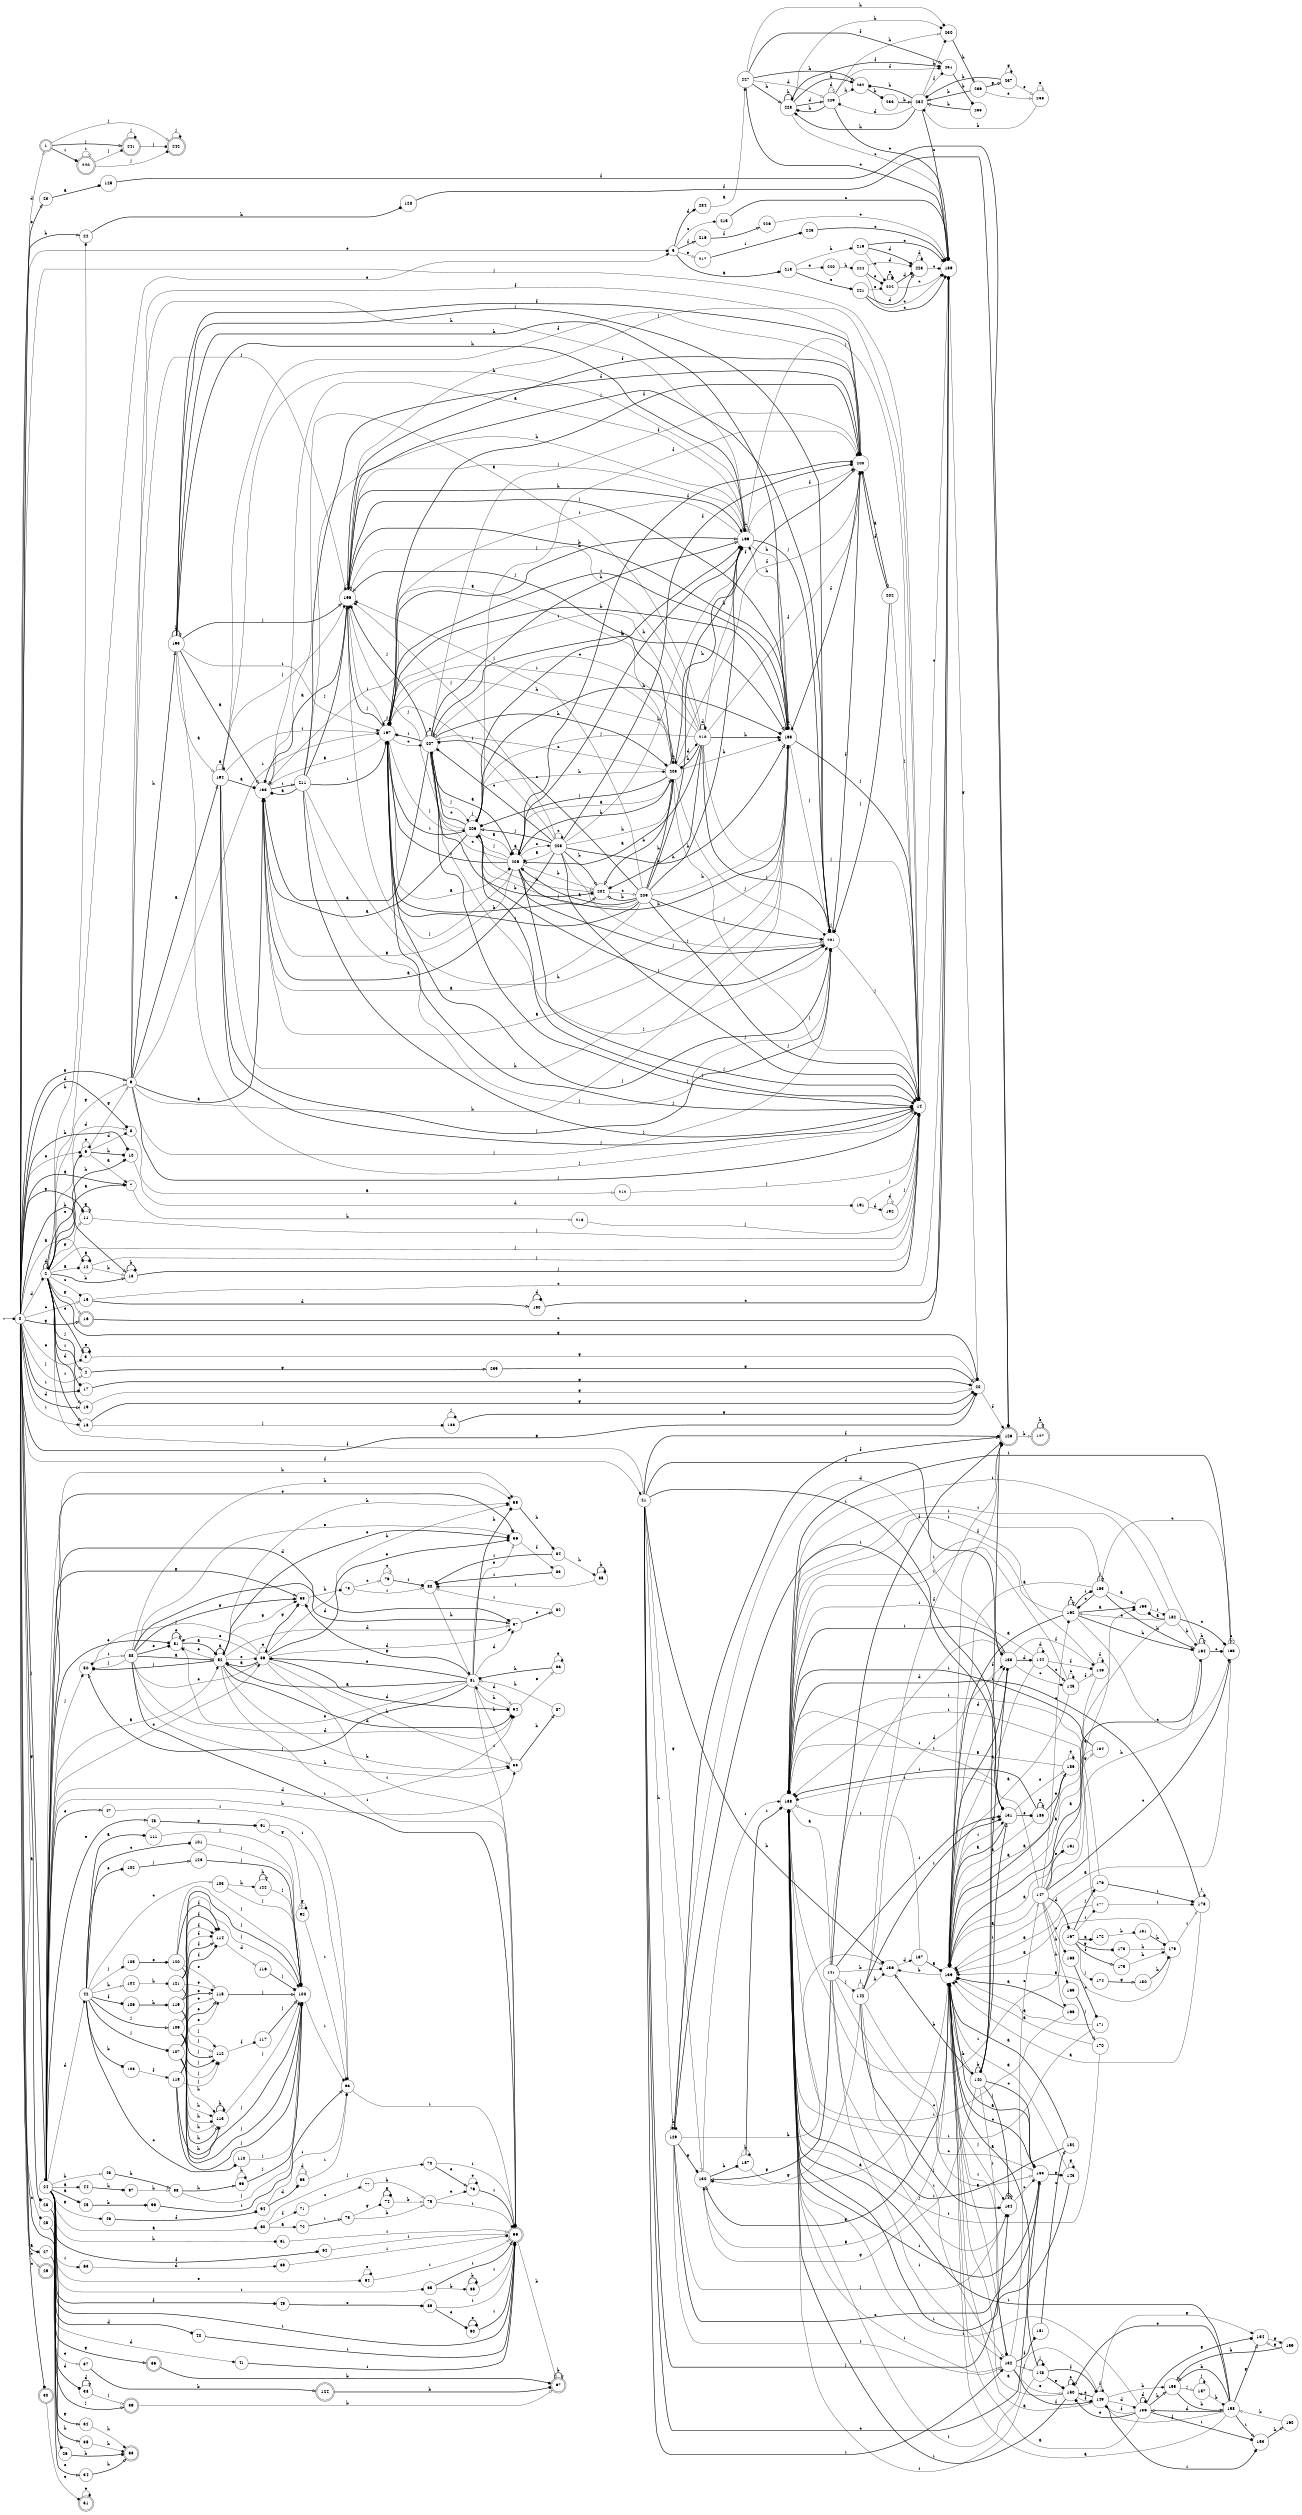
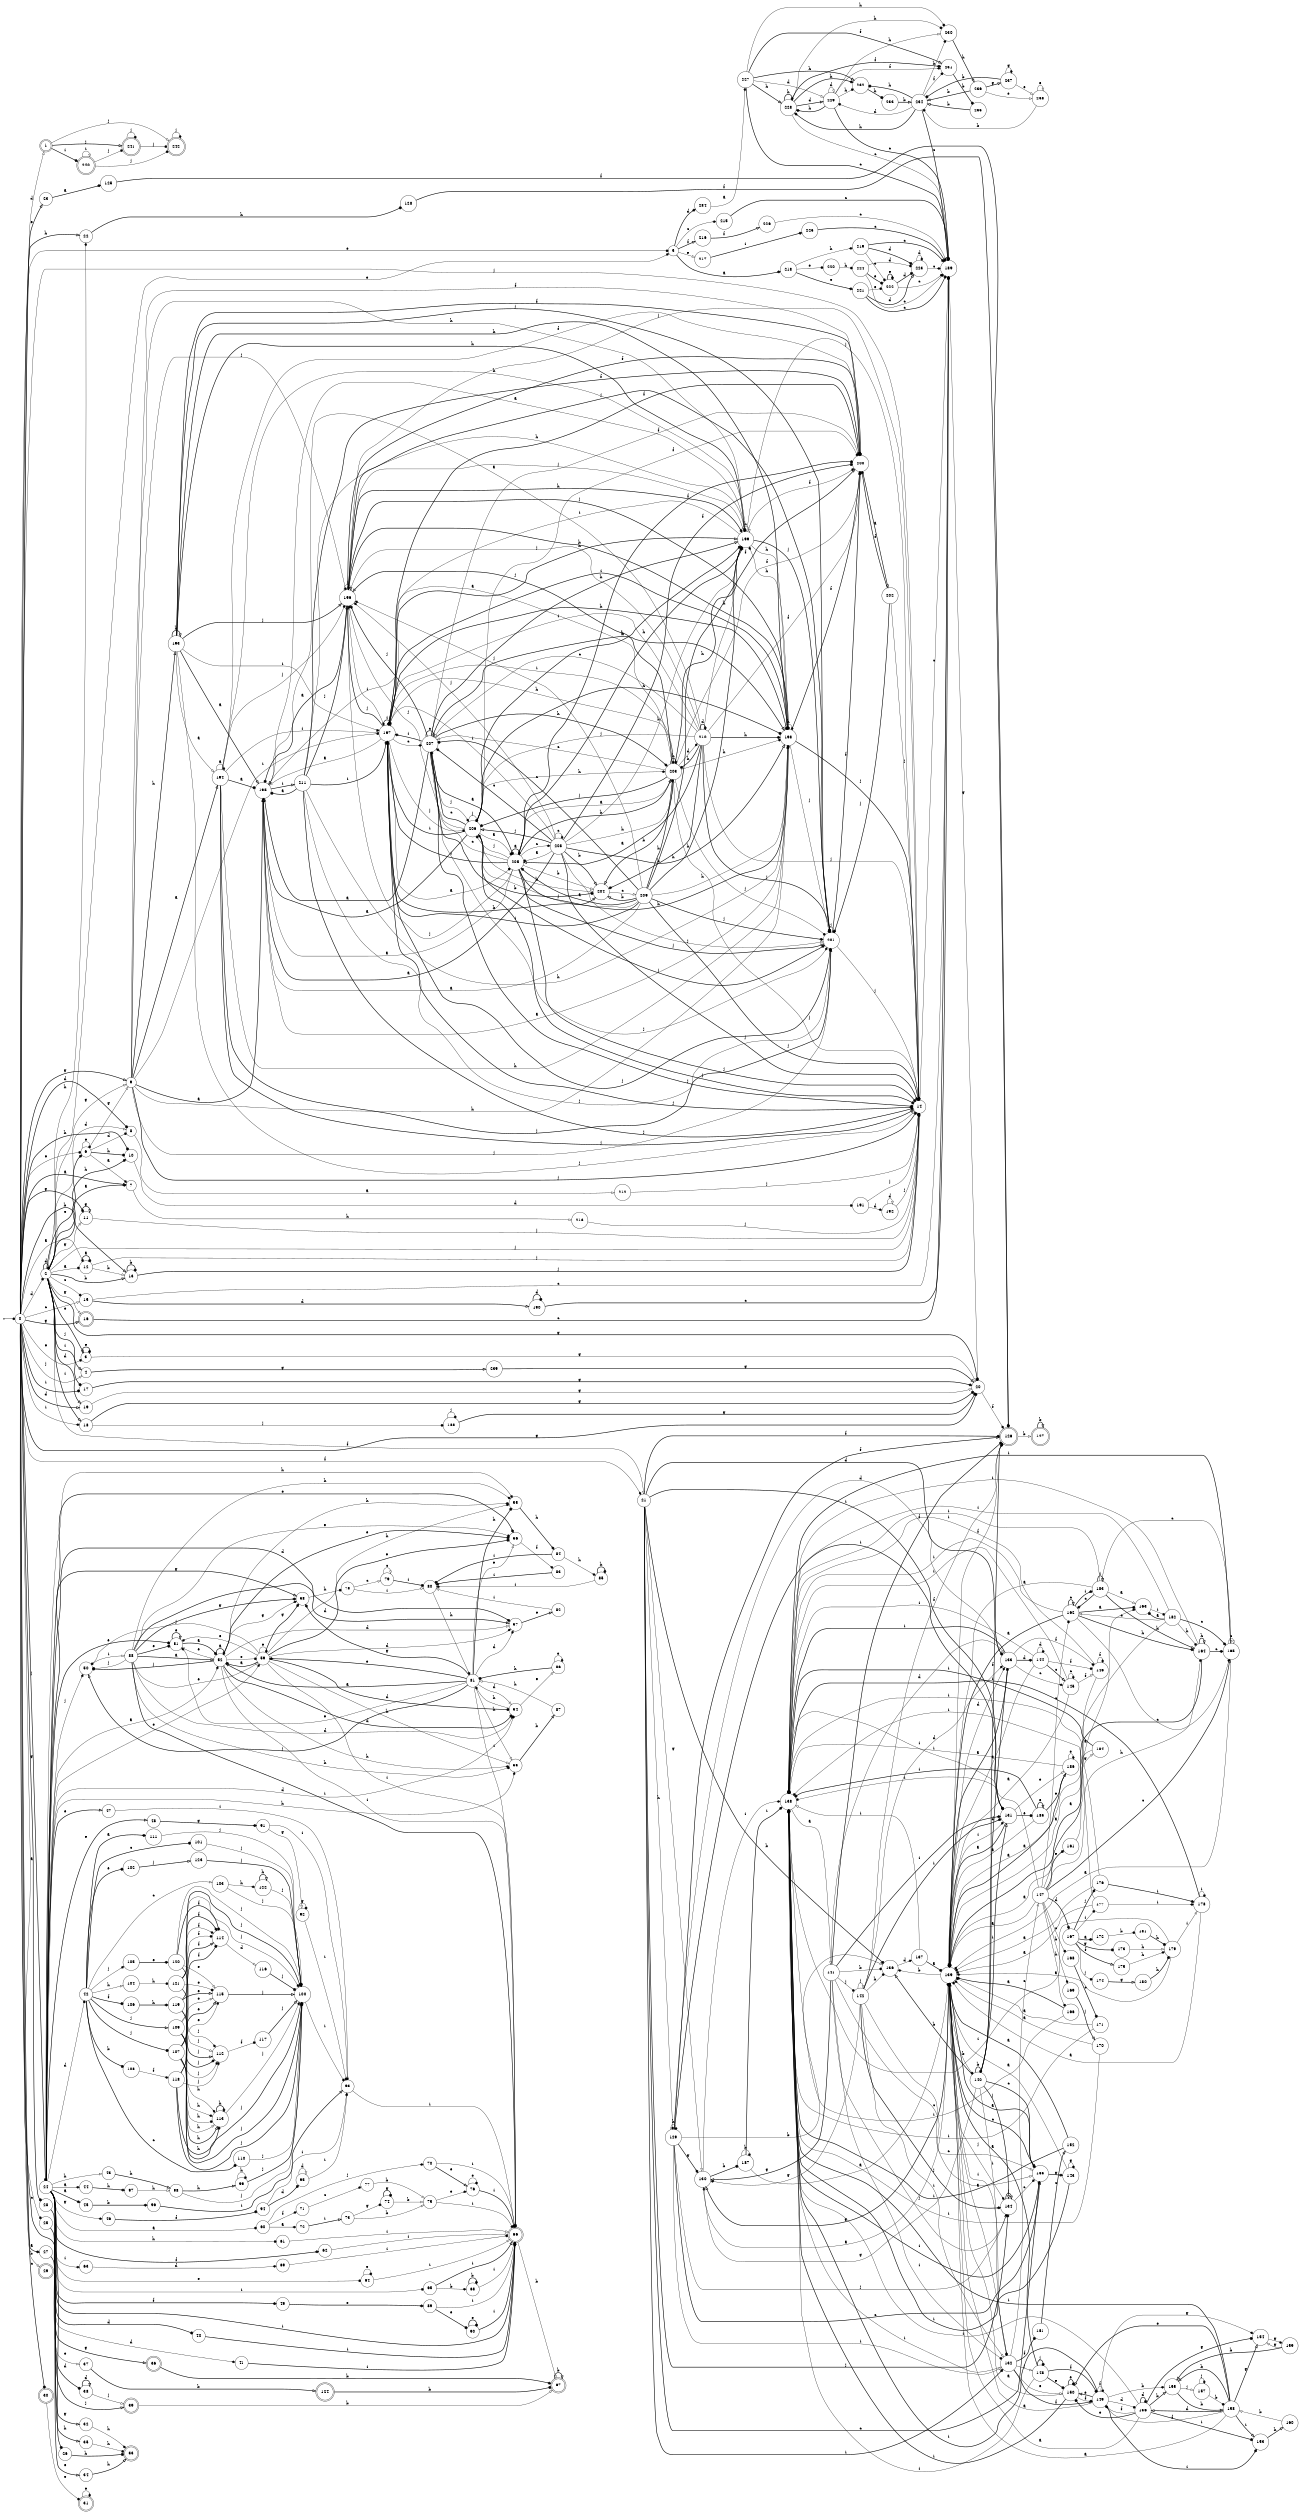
(833, 2257) -> (833, 2257)
